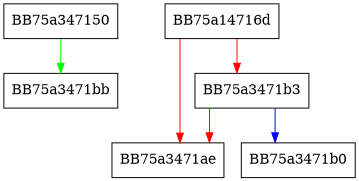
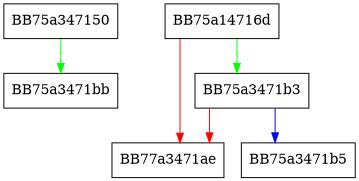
(237, 51) -> (237, 51)
(168, 160) -> (168, 160)
(298, 160) -> (298, 160)
